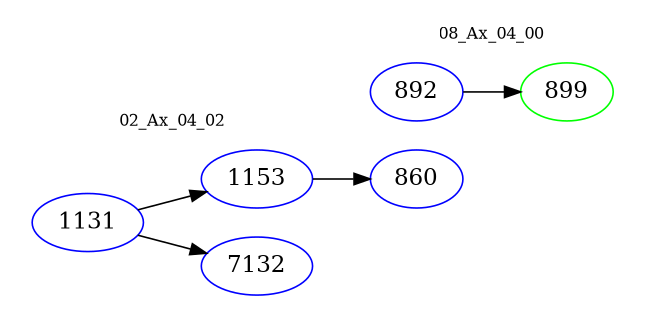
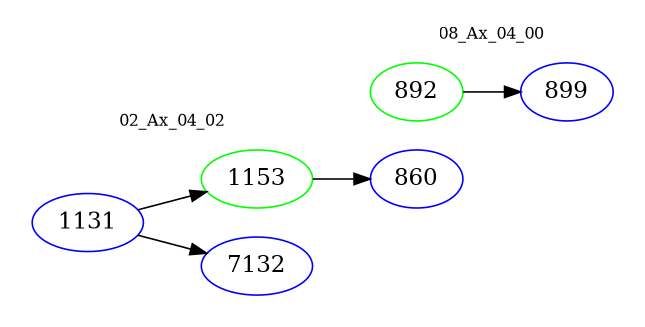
(417, 92) -> (417, 92)
(567, 92) -> (567, 92)
(257, 179) -> (257, 179)
